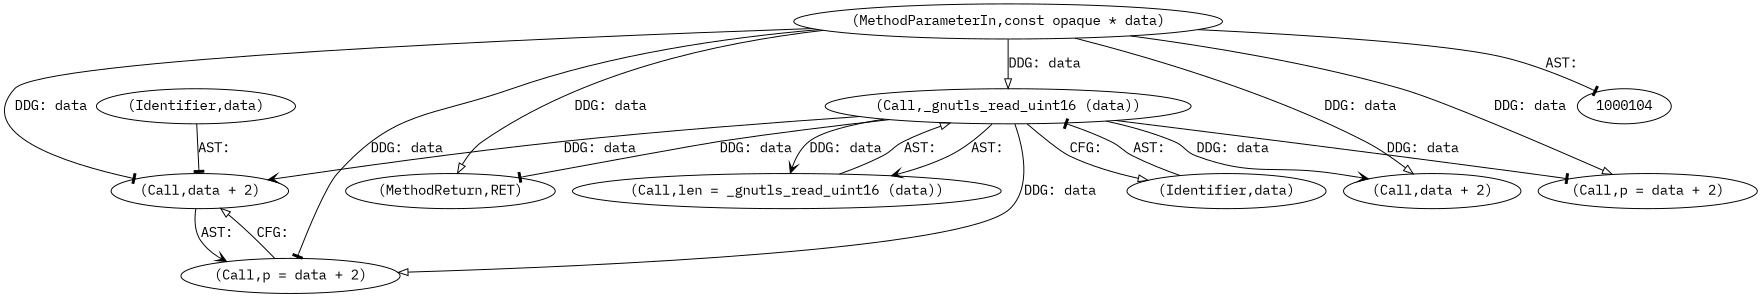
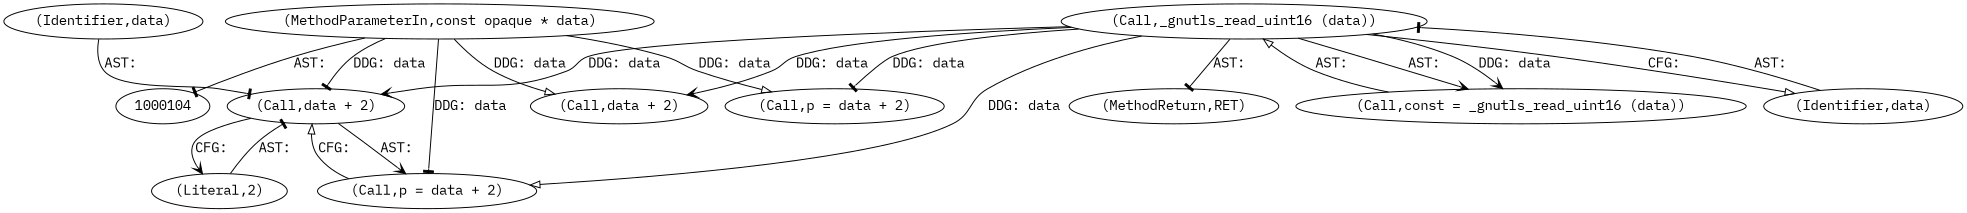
(1008, 59) -> none
(631, 71) -> none
(756, 149) -> (1233, 64)
none -> (219, 191)
(787, 191) -> (1521, 106)
